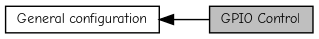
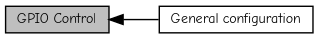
(191, 20) -> (141, 20)
